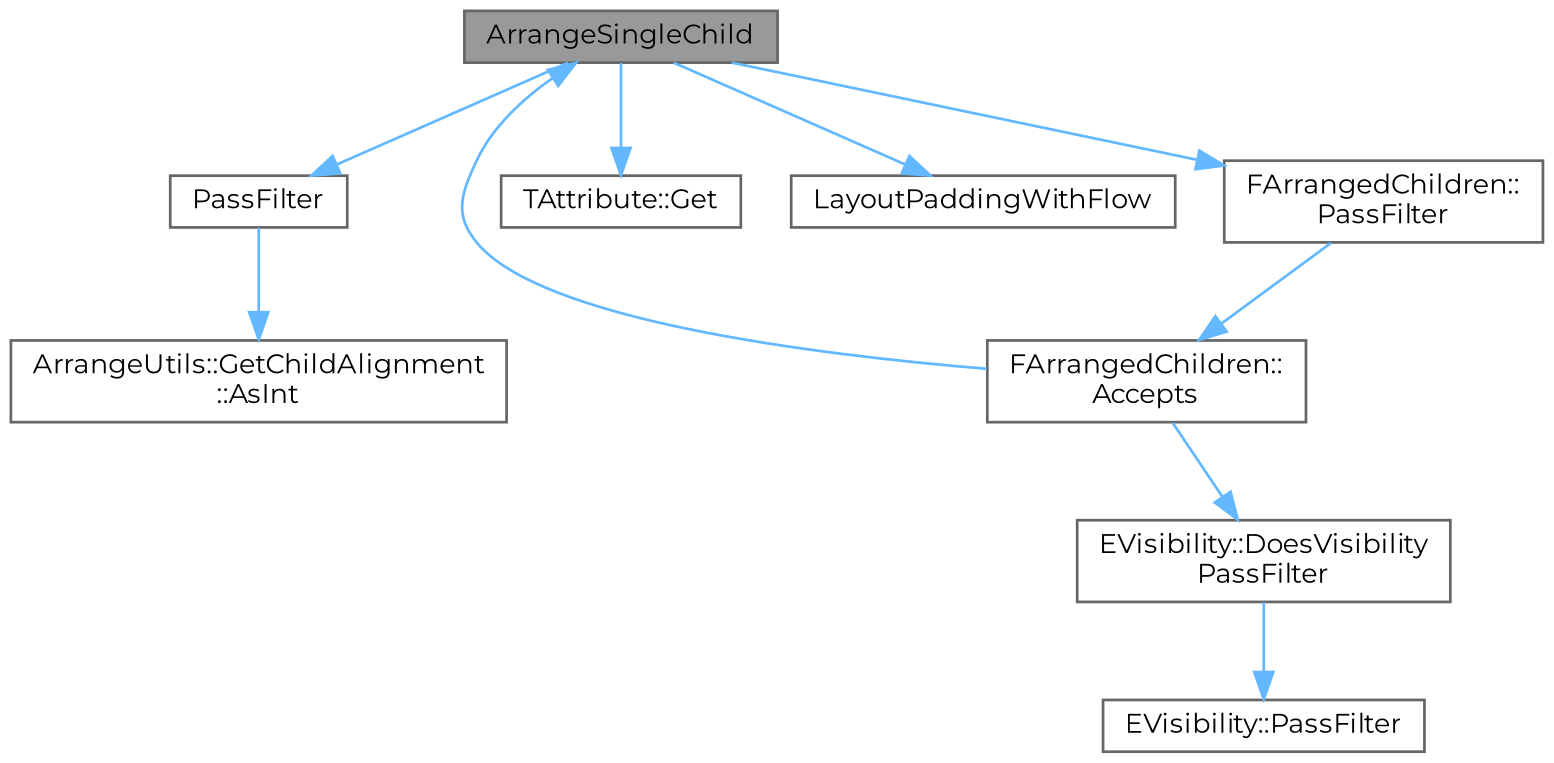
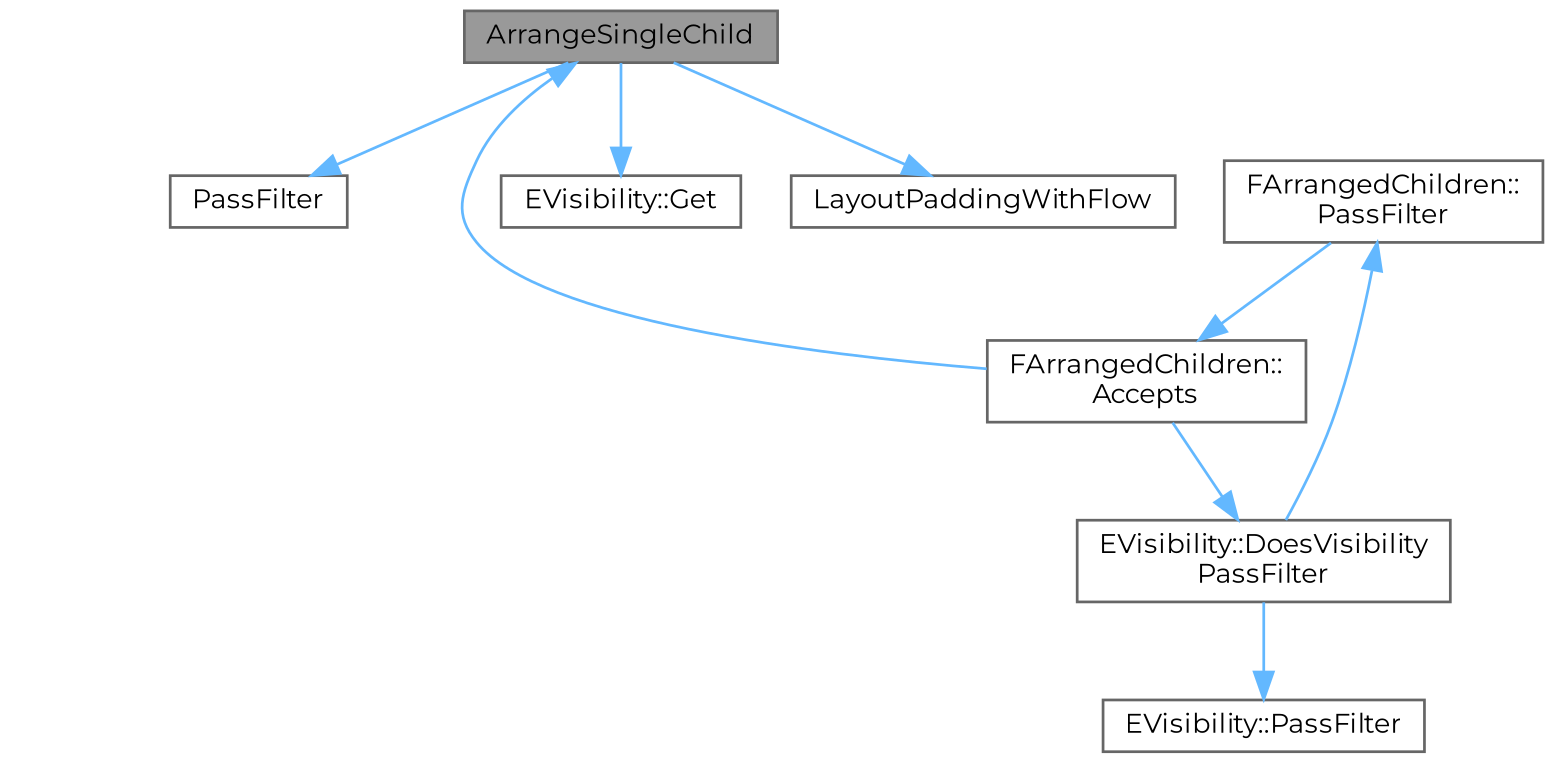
(964, 111) -> (1340, 399)
(621, 202) -> (621, 202)
(259, 381) -> none
